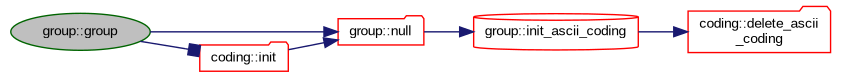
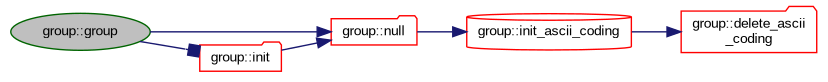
(759, 32) -> (749, 32)
(244, 58) -> (241, 58)
